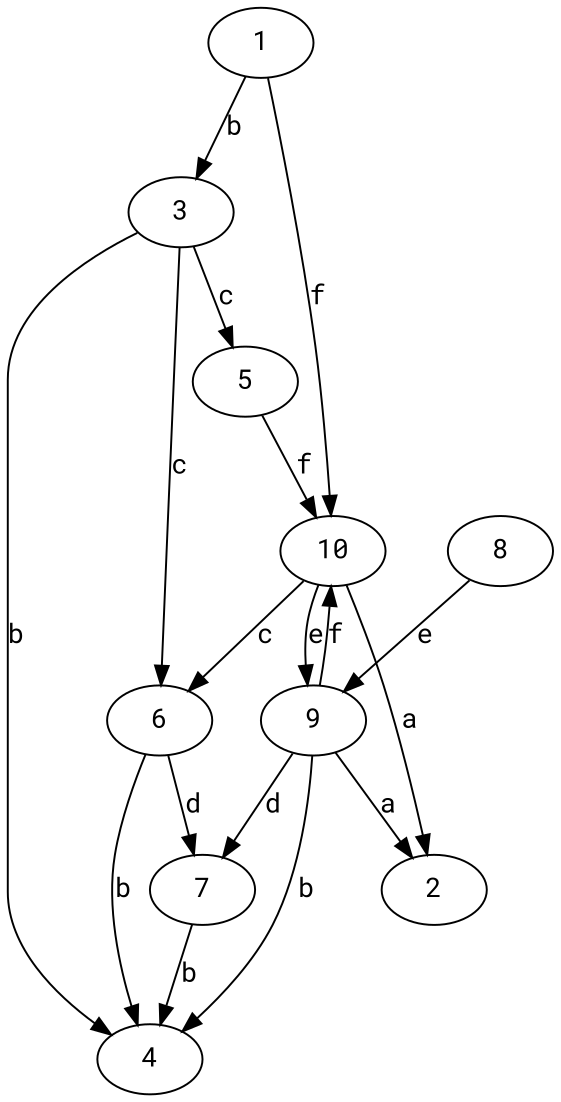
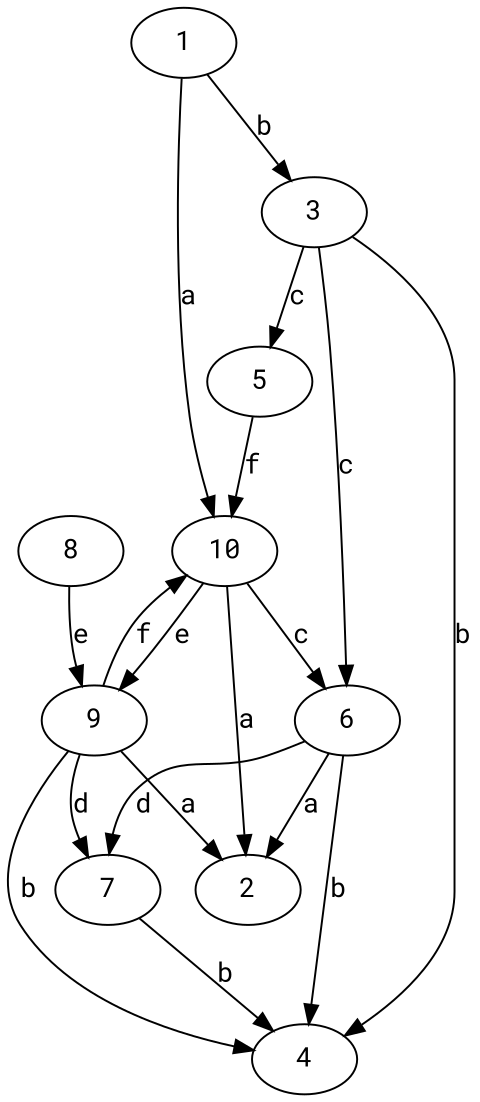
(318, 297) -> (189, 297)
none -> (303, 797)
